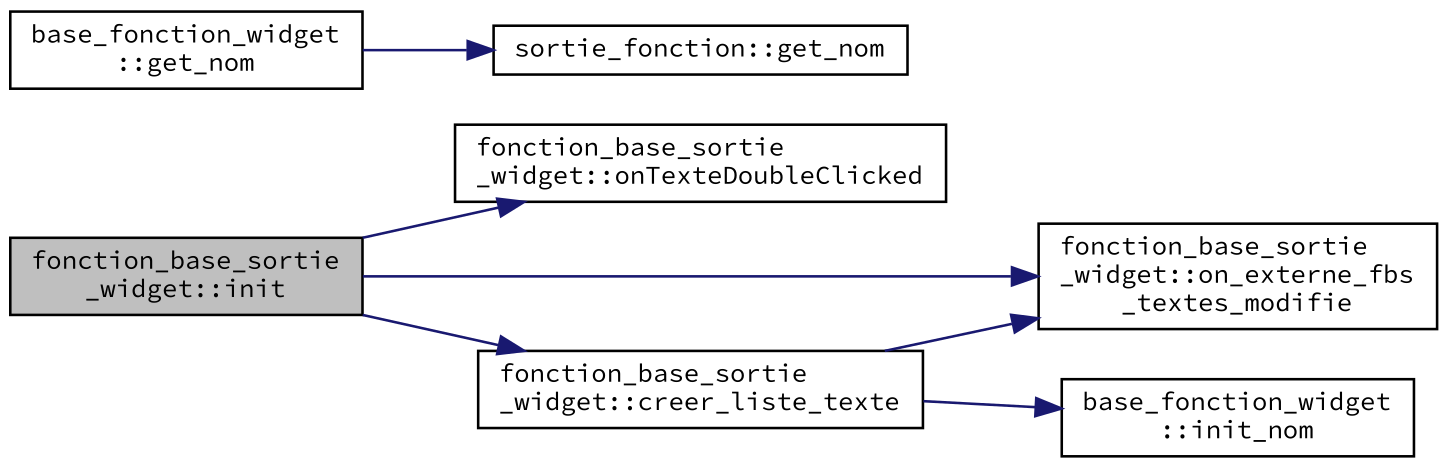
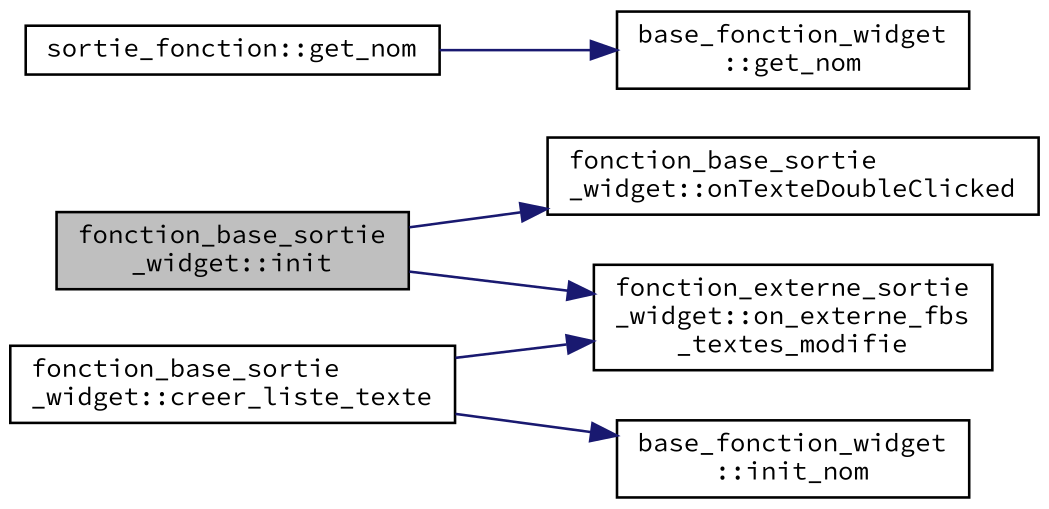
(415, 50) -> (515, 50)
(1238, 276) -> (793, 317)
(430, 330) -> none
